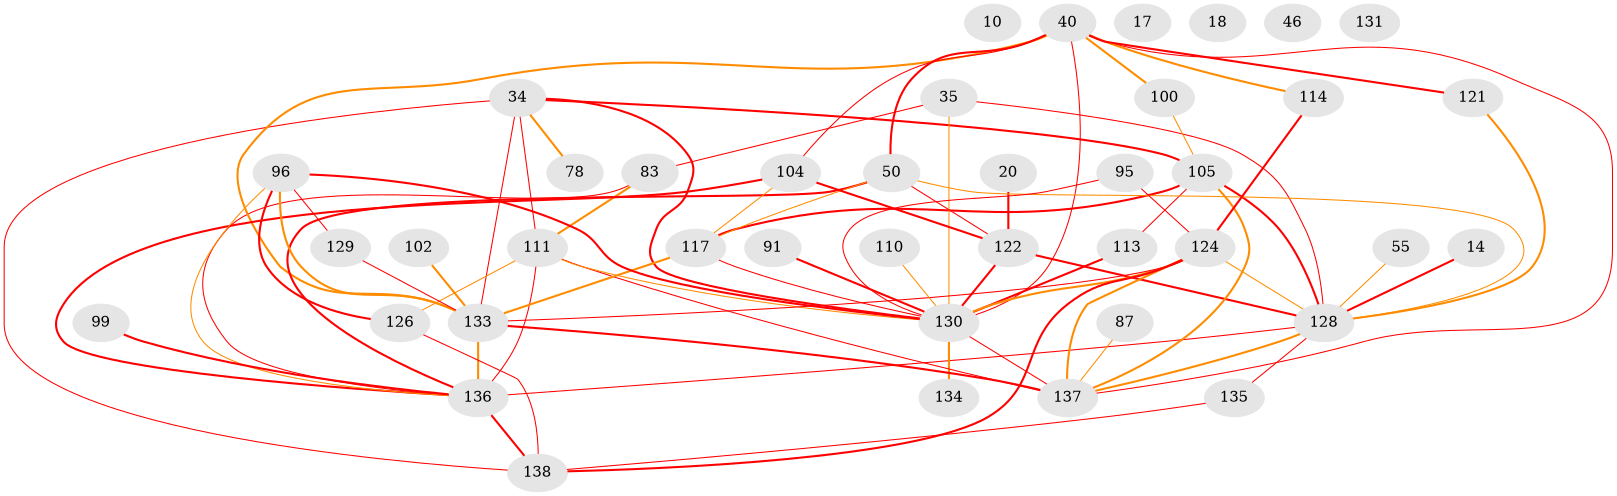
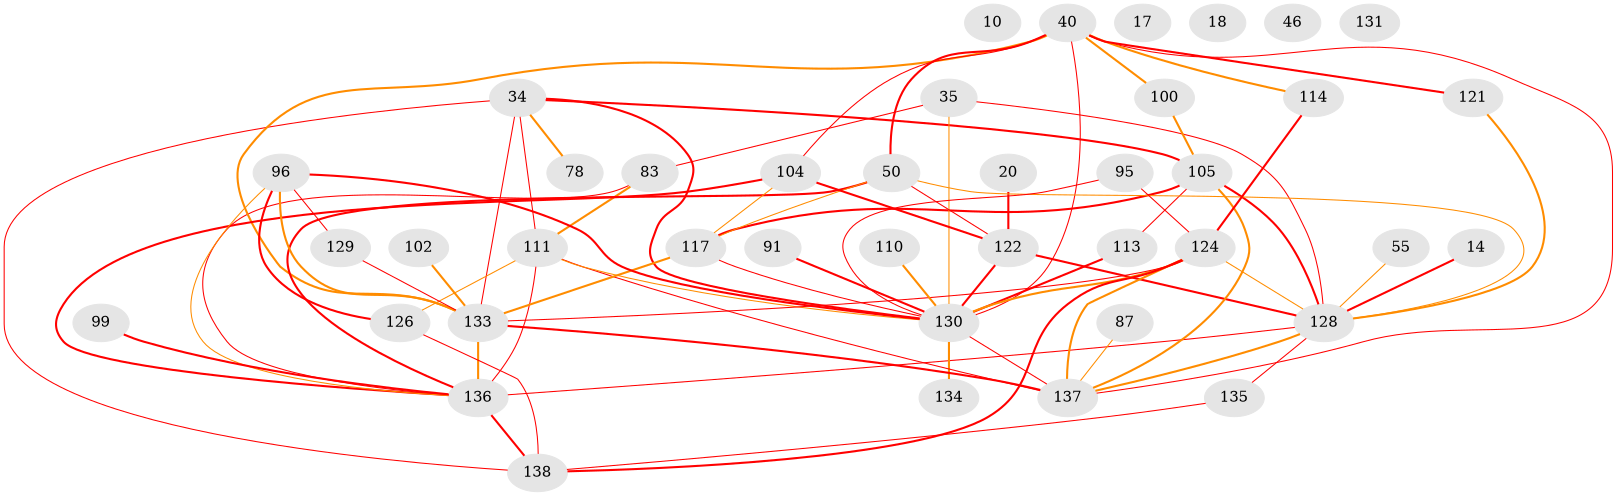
(1187, 142) -> (1187, 142)
(919, 285) -> (919, 285)
